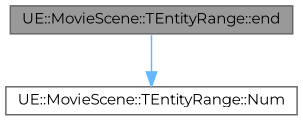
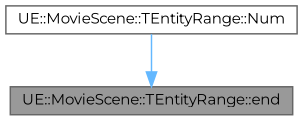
(151, 53) -> (151, 53)
